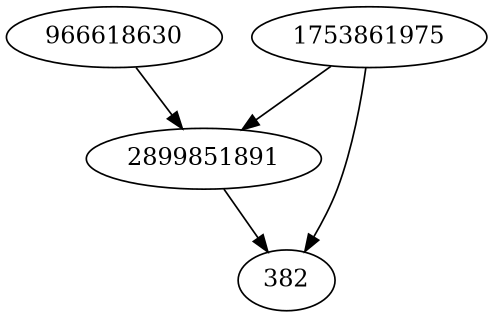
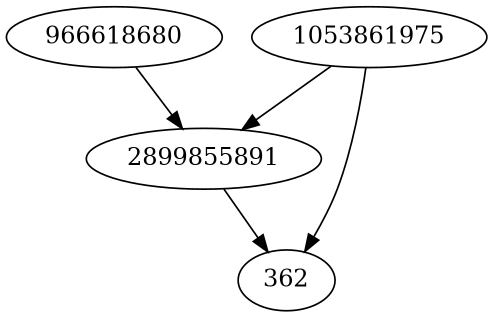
(114, 37) -> (114, 37)
(369, 37) -> (369, 37)
(204, 159) -> (204, 159)
(287, 280) -> (287, 280)
